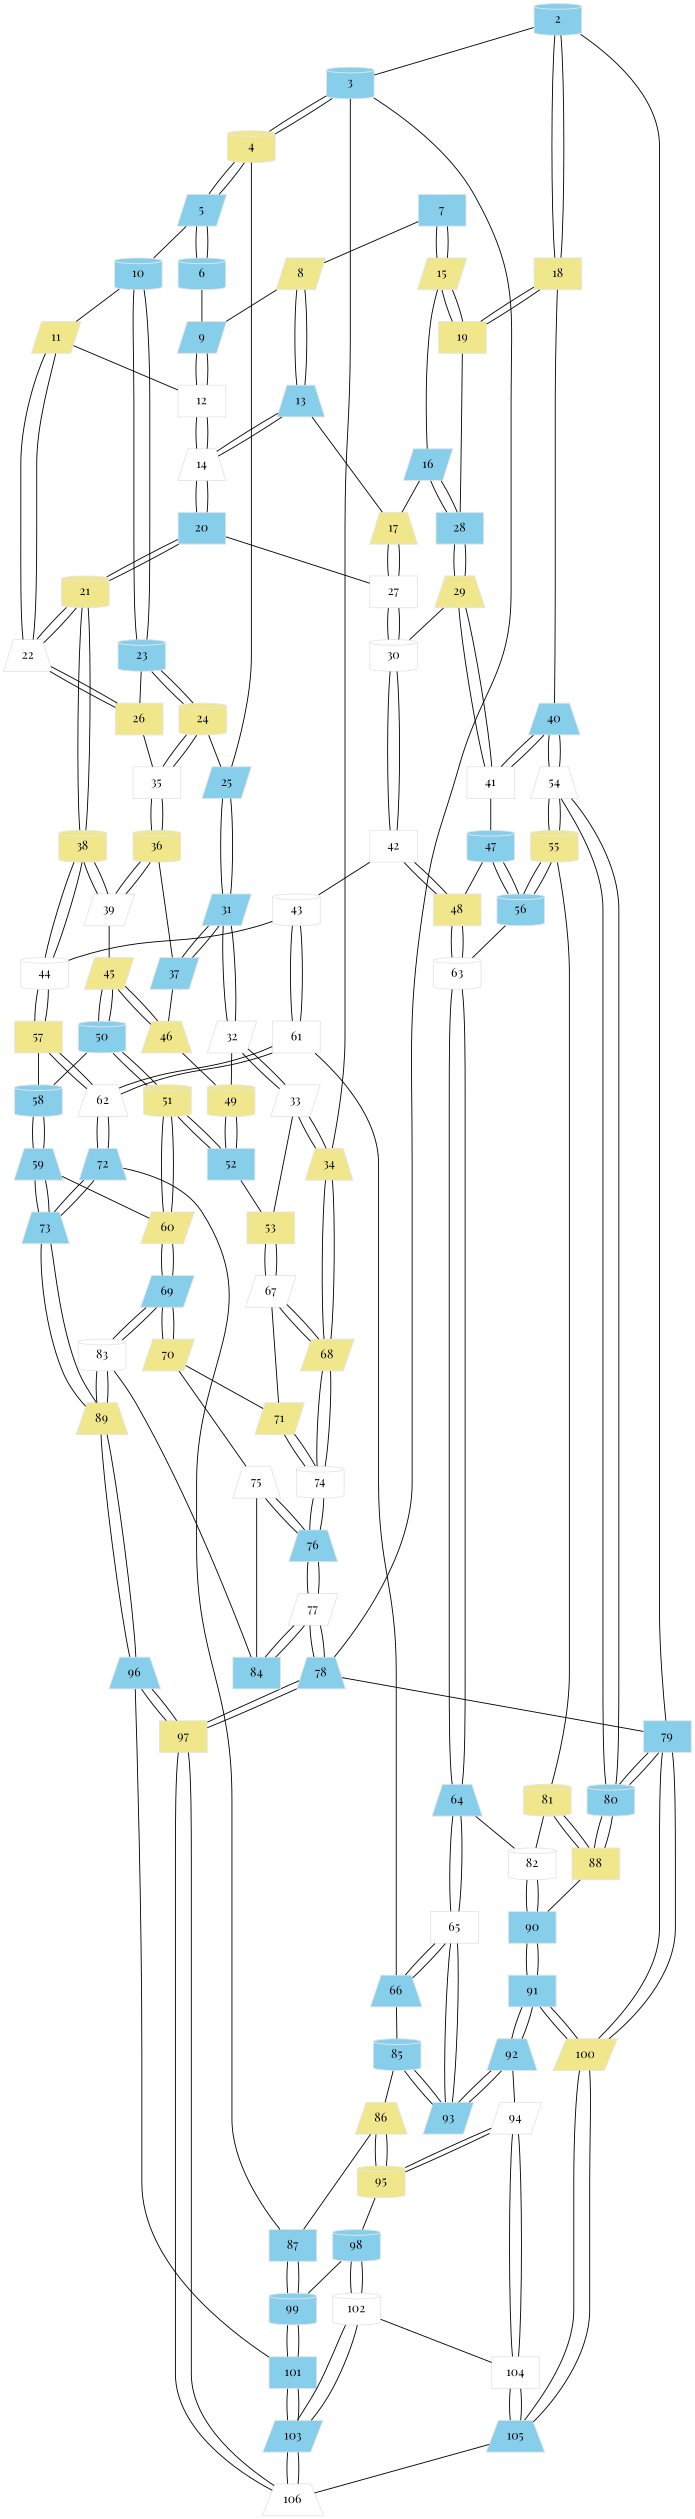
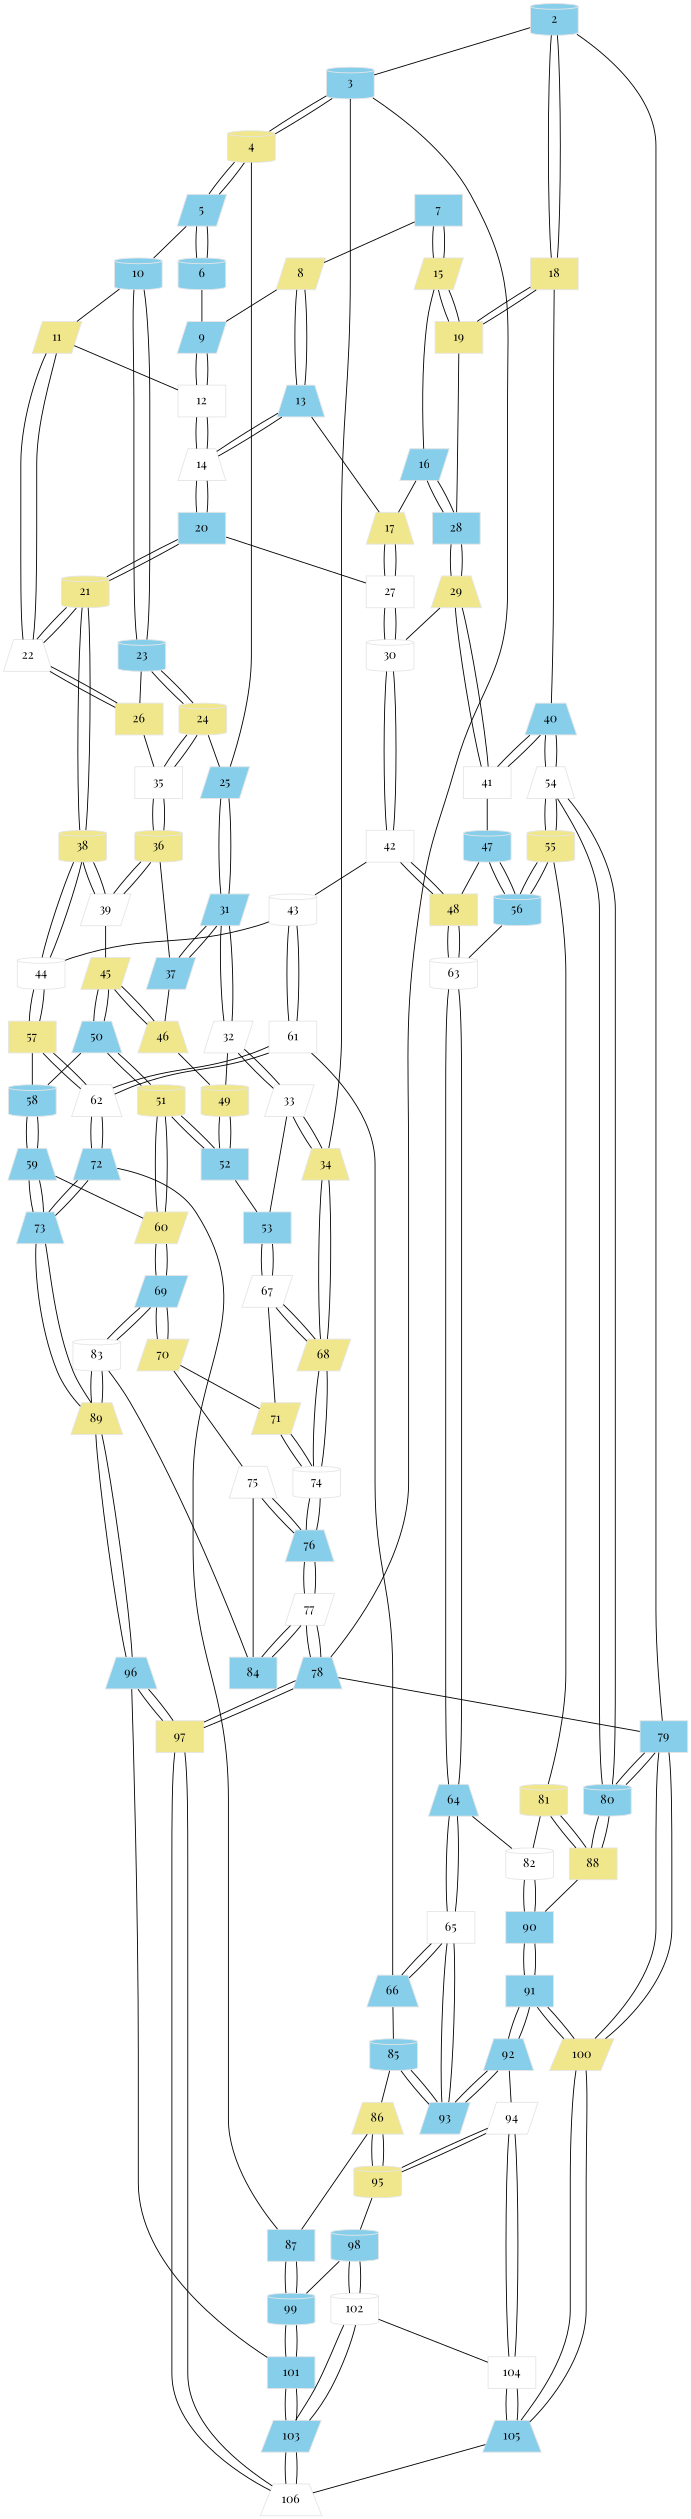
(102, 1037) -> (97, 1037)
(271, 1228) -> (267, 1228)
